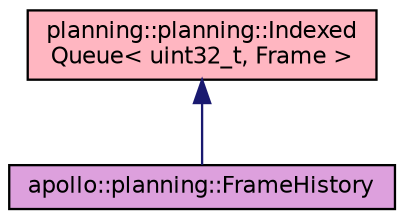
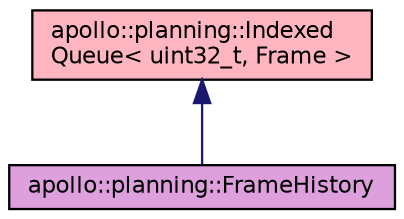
(202, 45) -> (202, 45)
